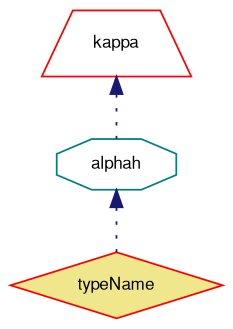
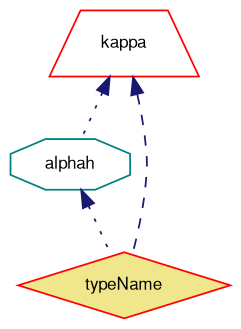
none -> (147, 175)
